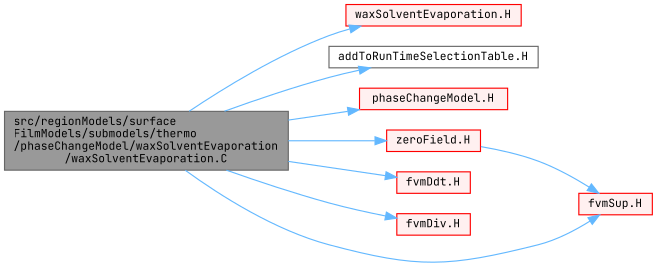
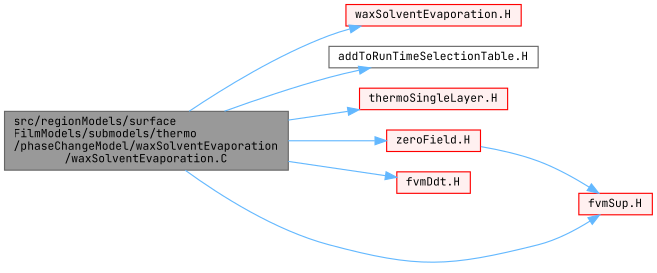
(434, 99) -> (434, 99)
(434, 224) -> none
